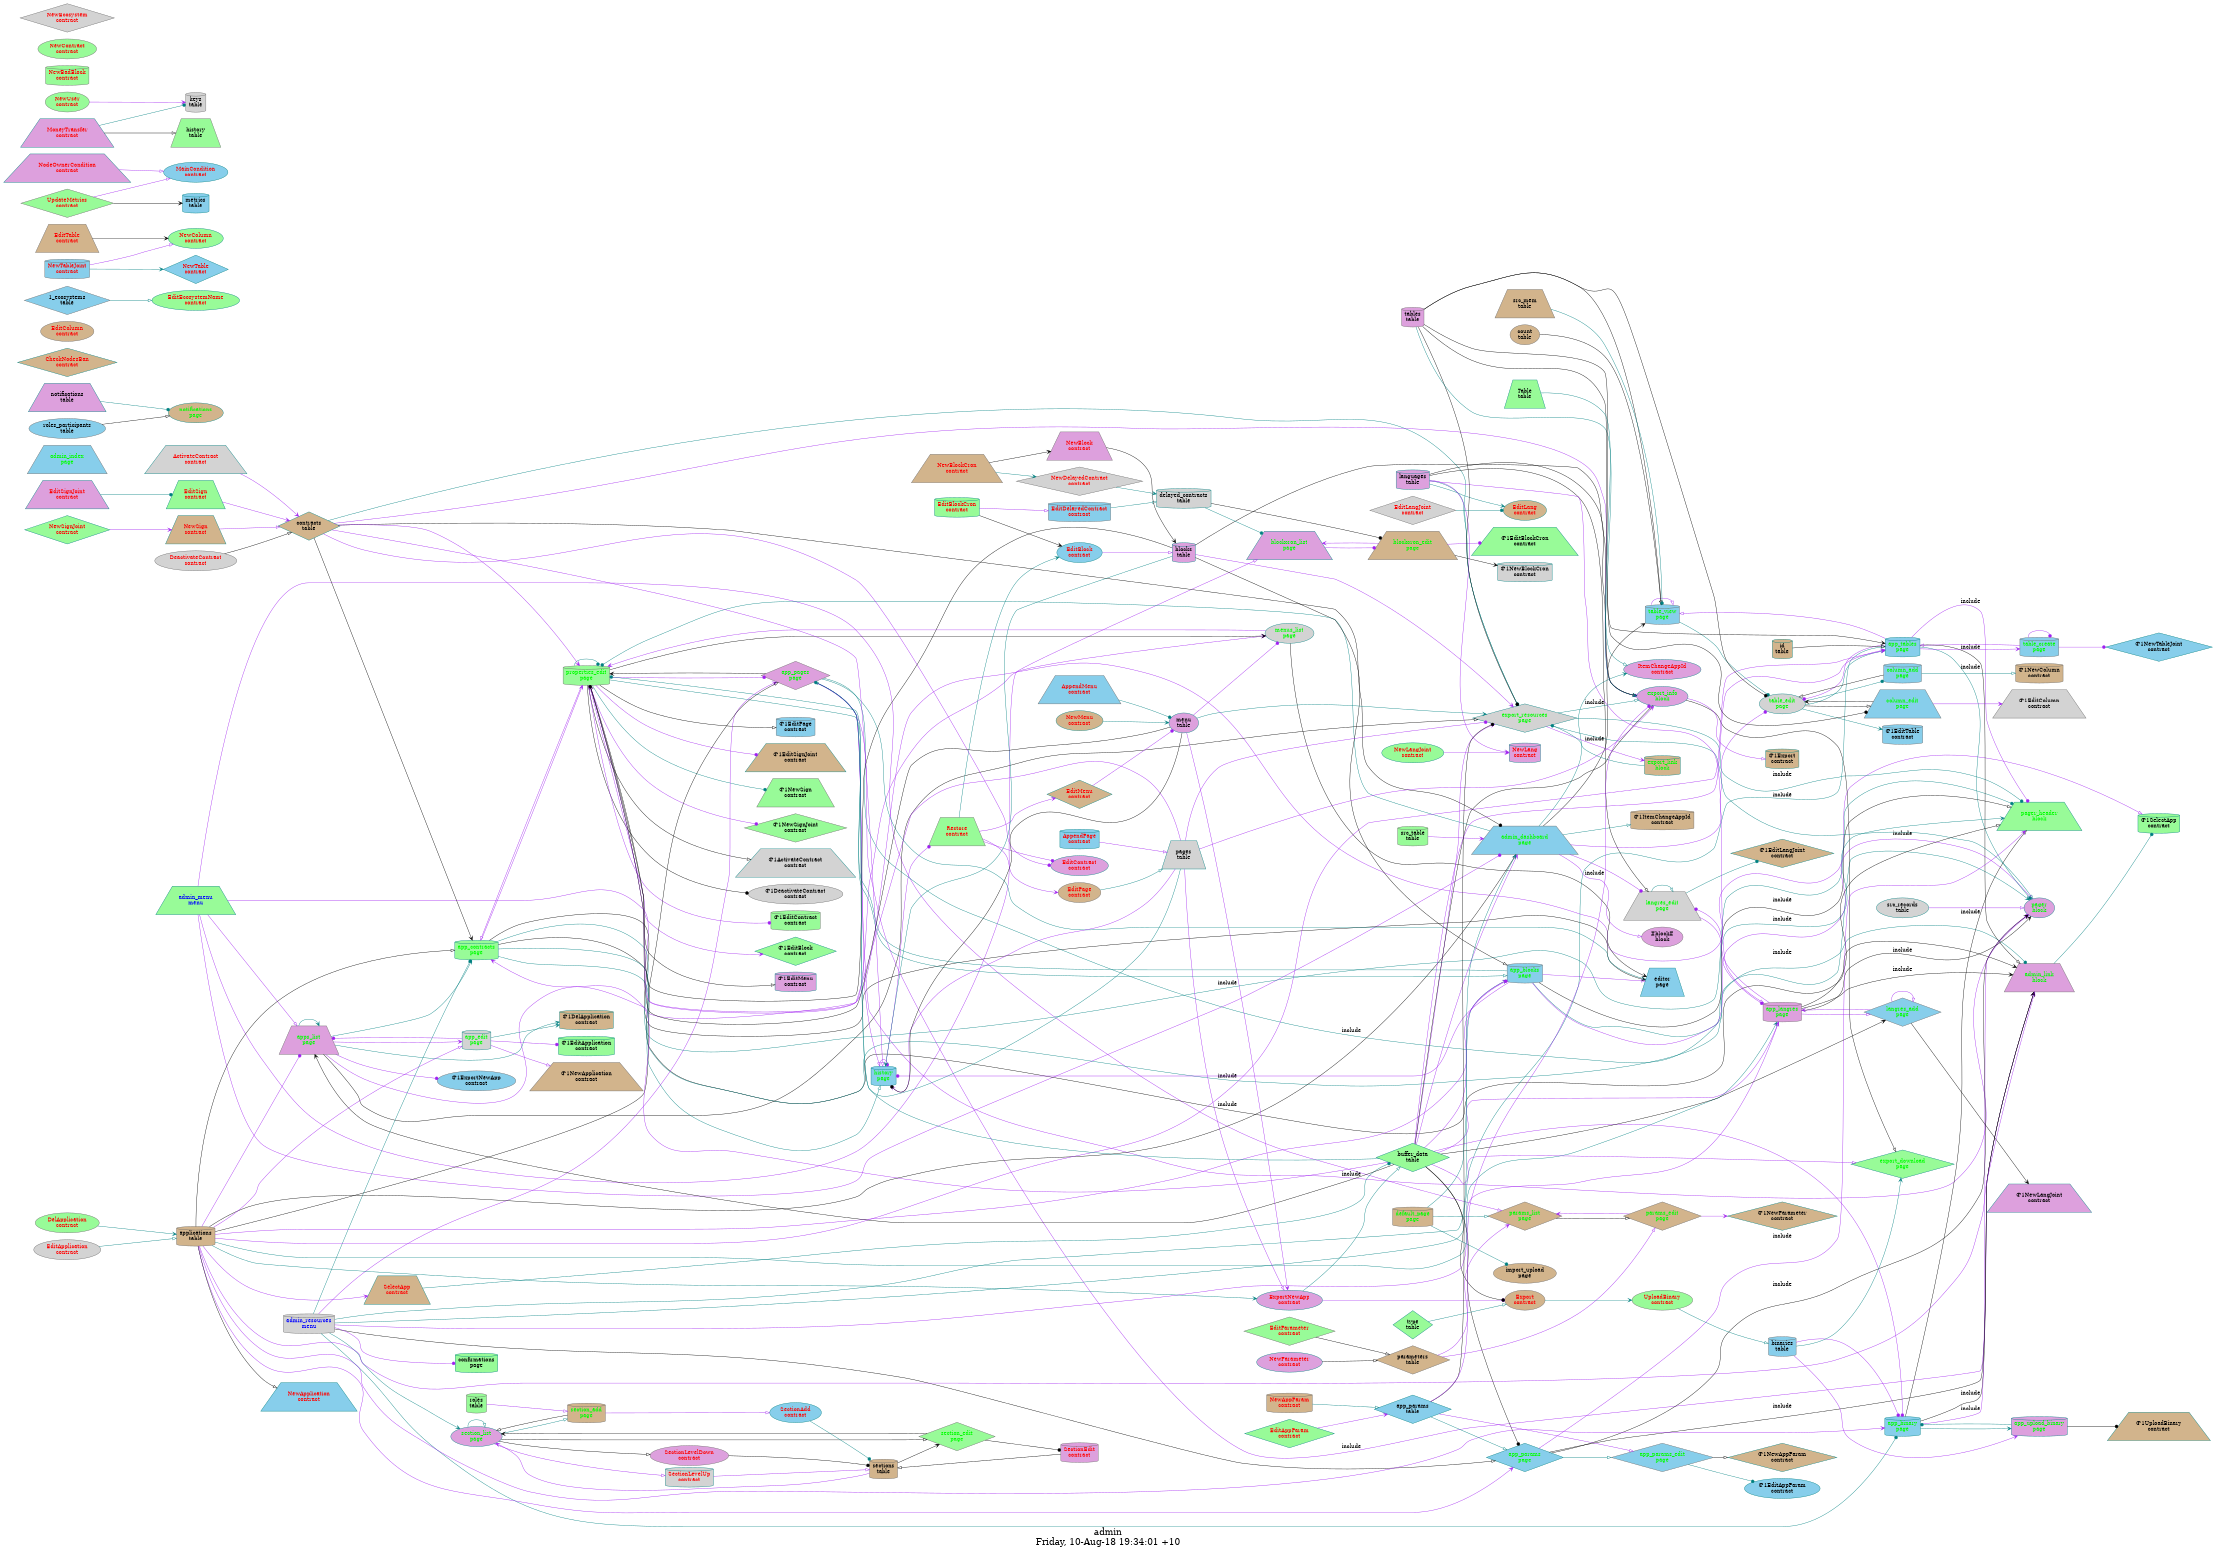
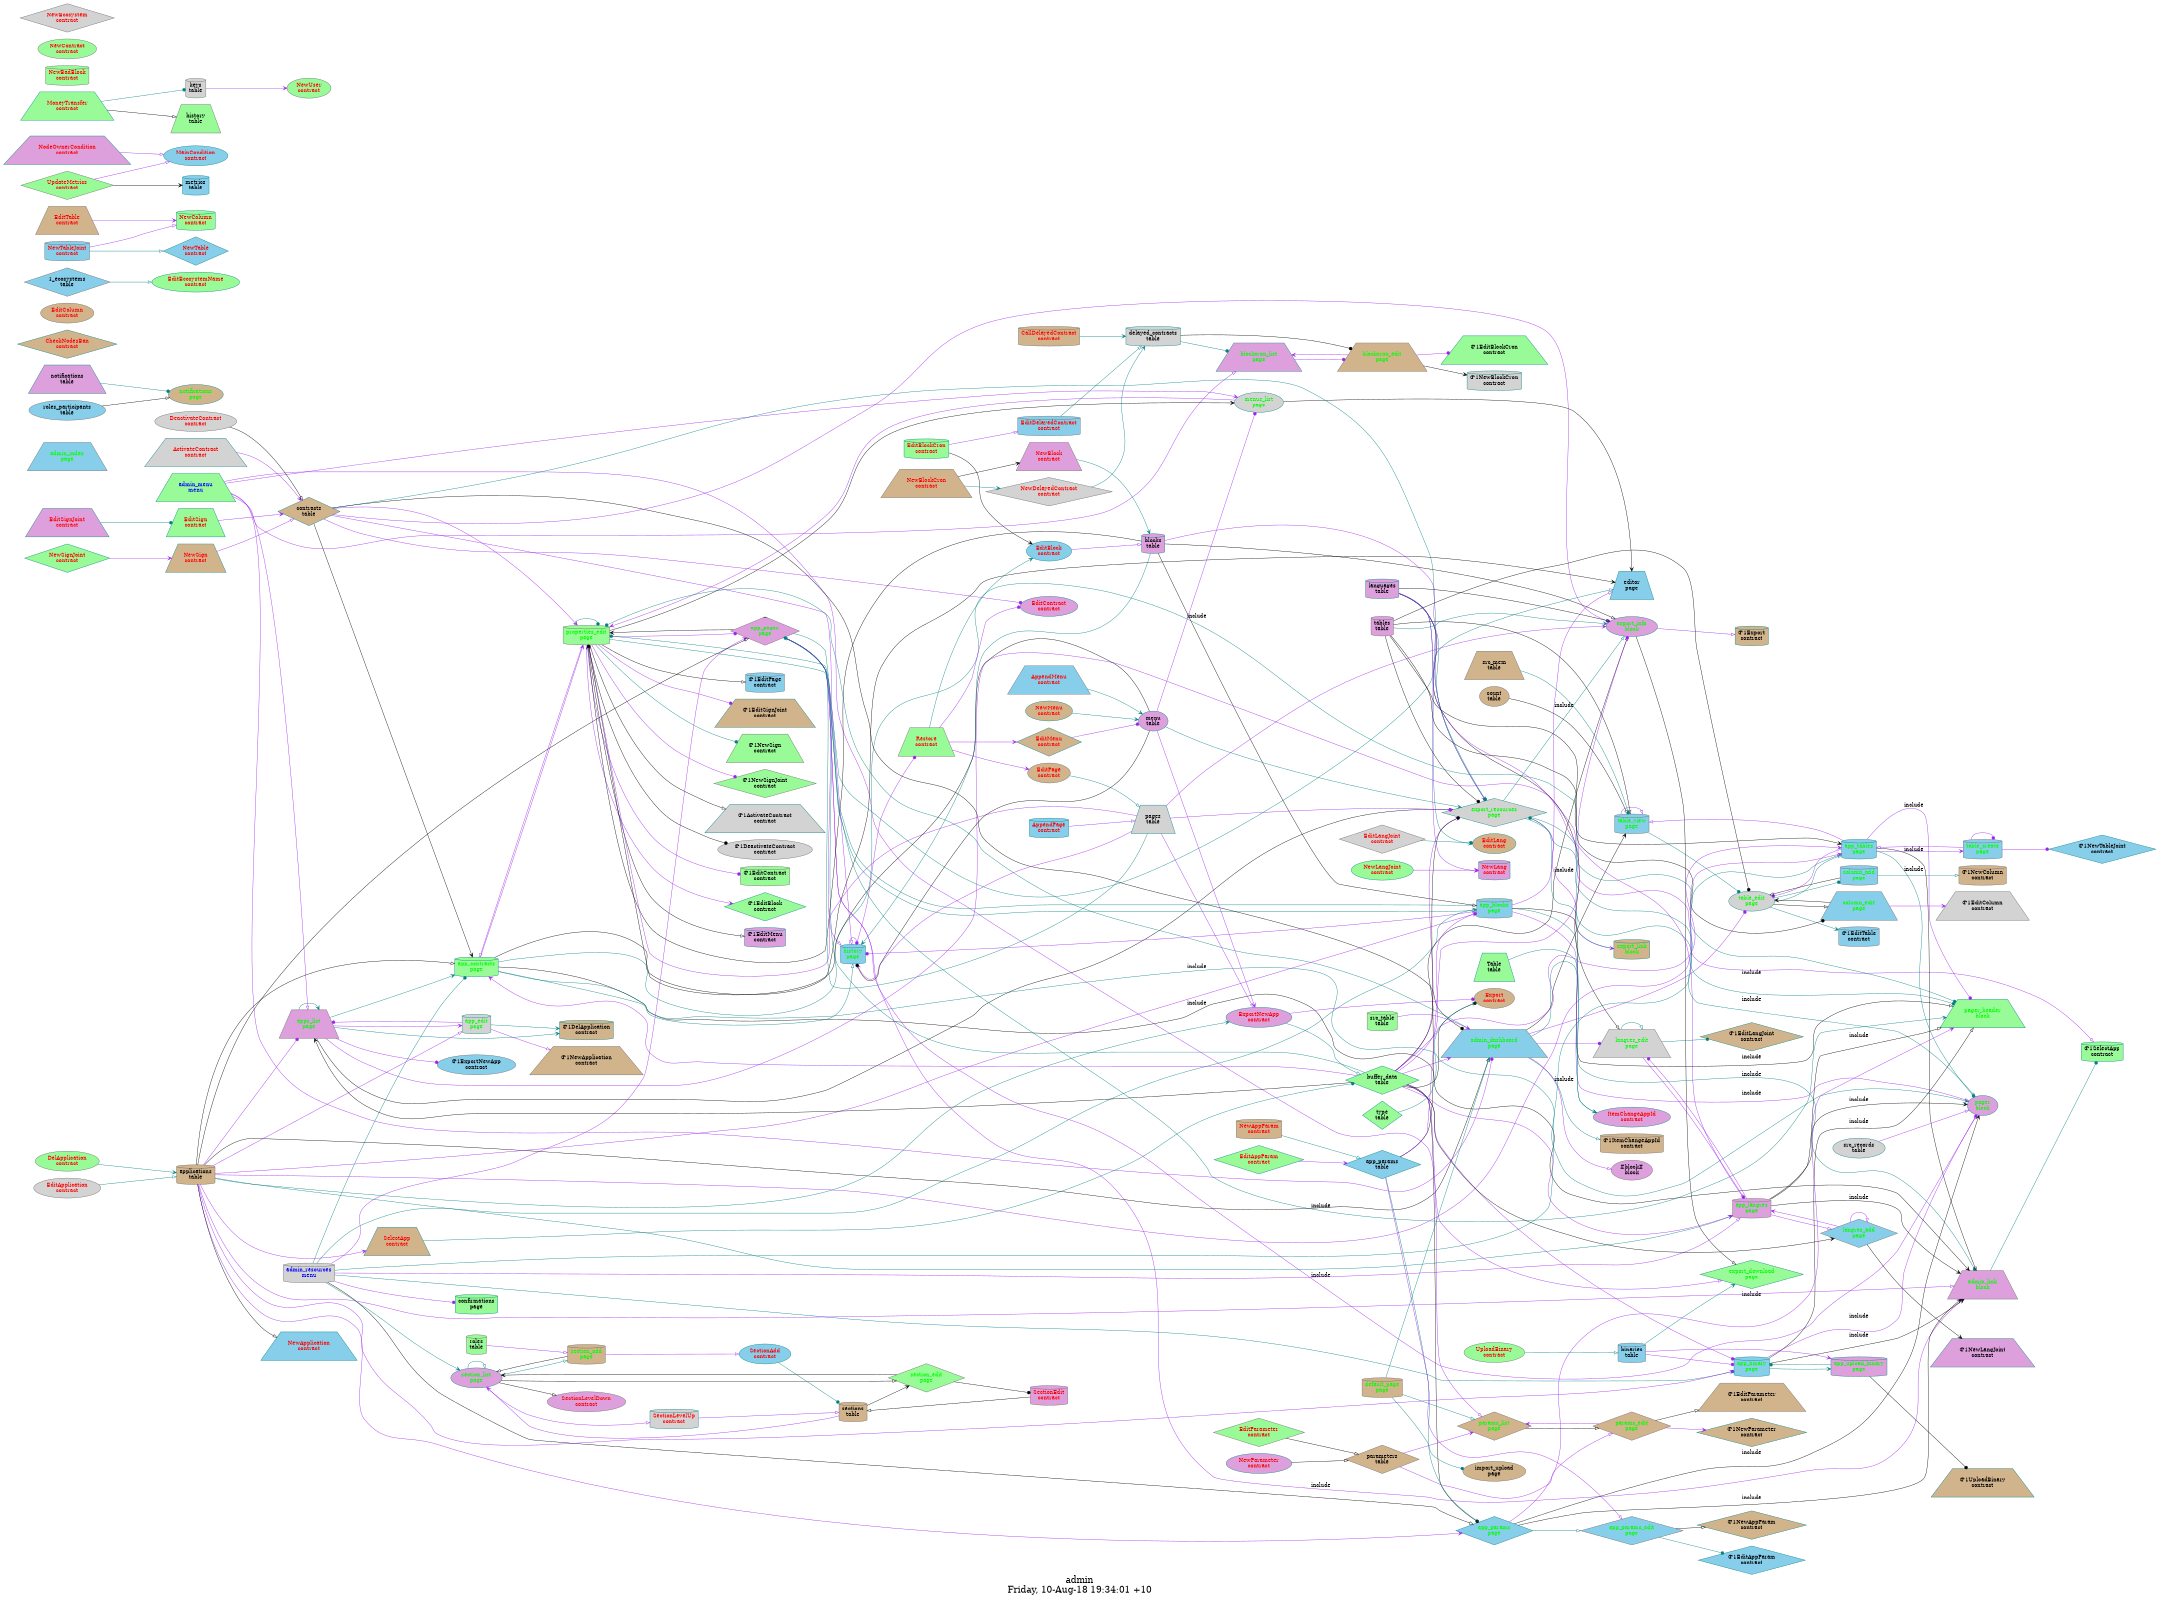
(136, 102) -> (245, 88)
(67, 133) -> (67, 106)
(128, 238) -> (132, 220)
(196, 238) -> (196, 220)
(125, 269) -> (125, 251)
none -> (1049, 336)
(1152, 483) -> (1123, 484)
(1782, 649) -> none
(1144, 708) -> (1114, 698)
(586, 1046) -> none
(1587, 1300) -> none
none -> (1752, 1397)
(798, 1458) -> none
(1782, 1488) -> (1752, 1560)
